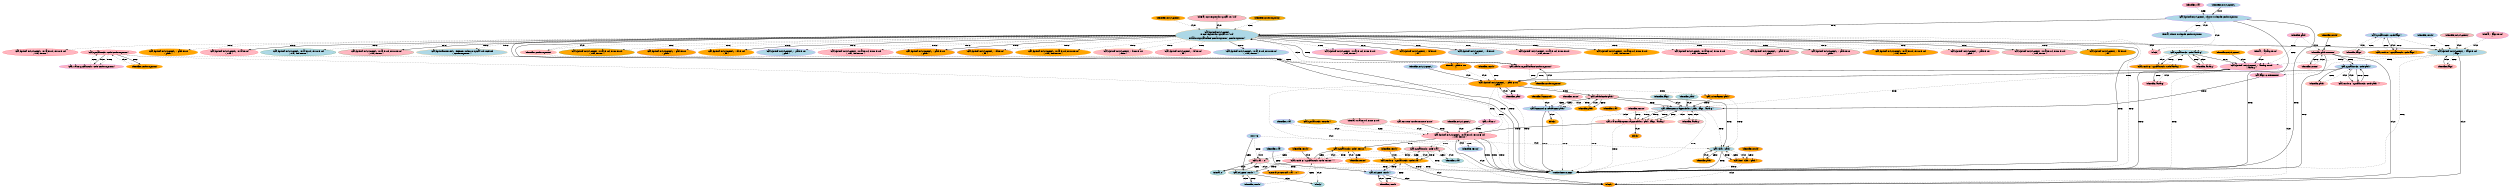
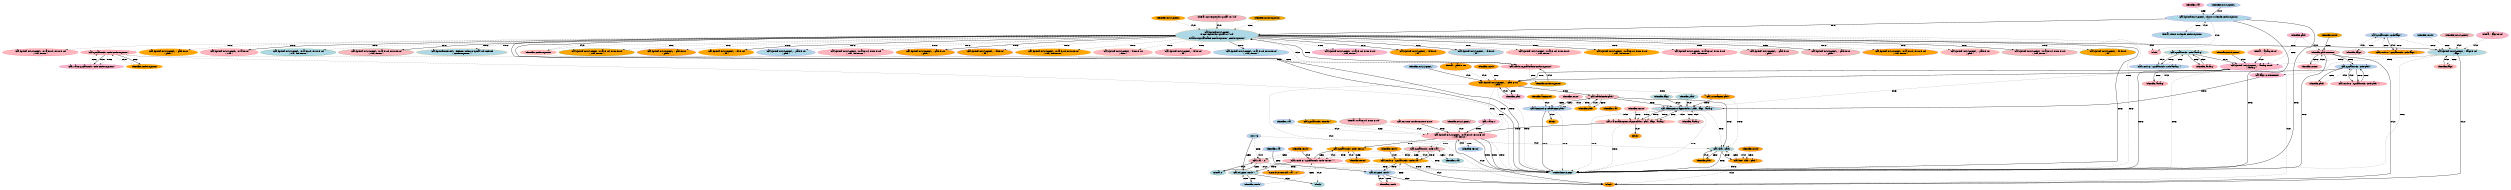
(2159, 67) -> (2159, 67)
